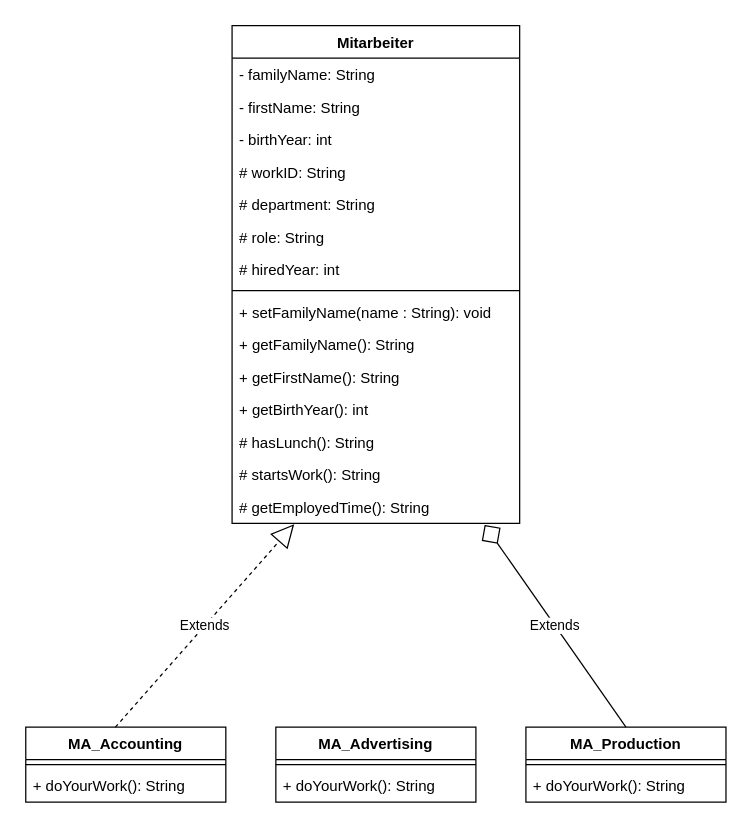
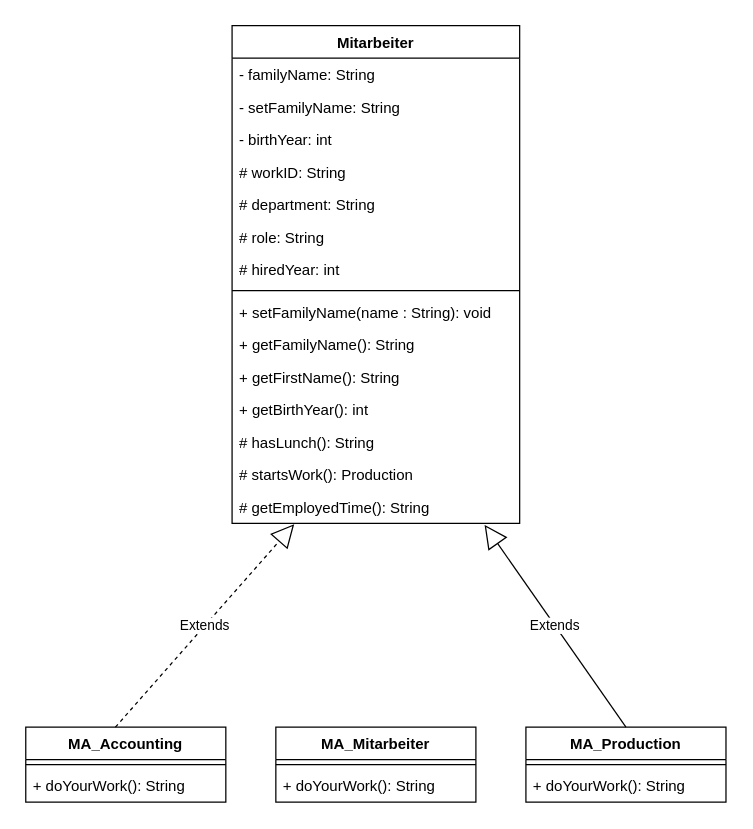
(309, 108) -> (324, 108)
(323, 475) -> (340, 475)
(498, 544) -> (498, 544)
(375, 744) -> (375, 744)
